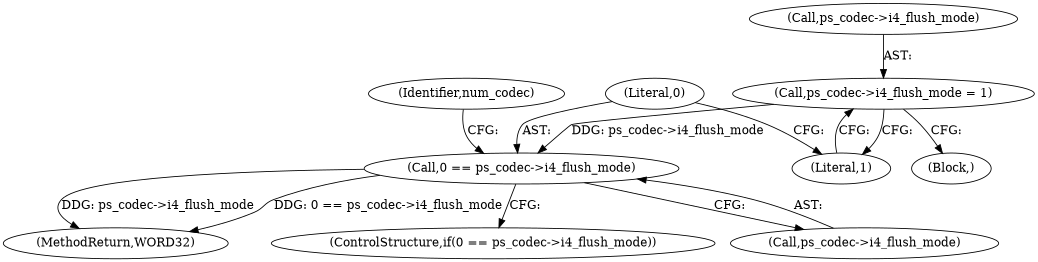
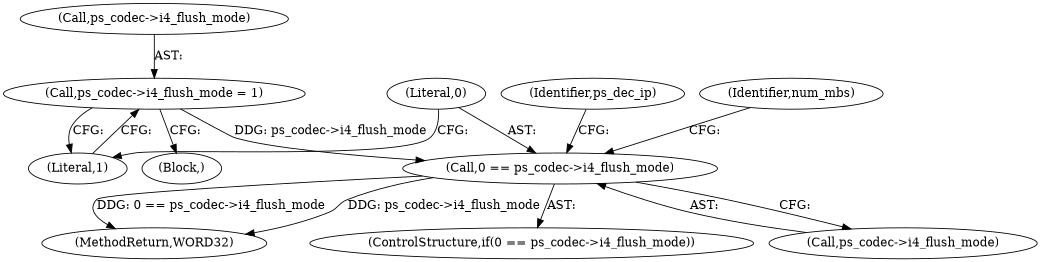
(467, 94) -> (791, 94)
none -> (593, 94)
(527, 206) -> (564, 206)
